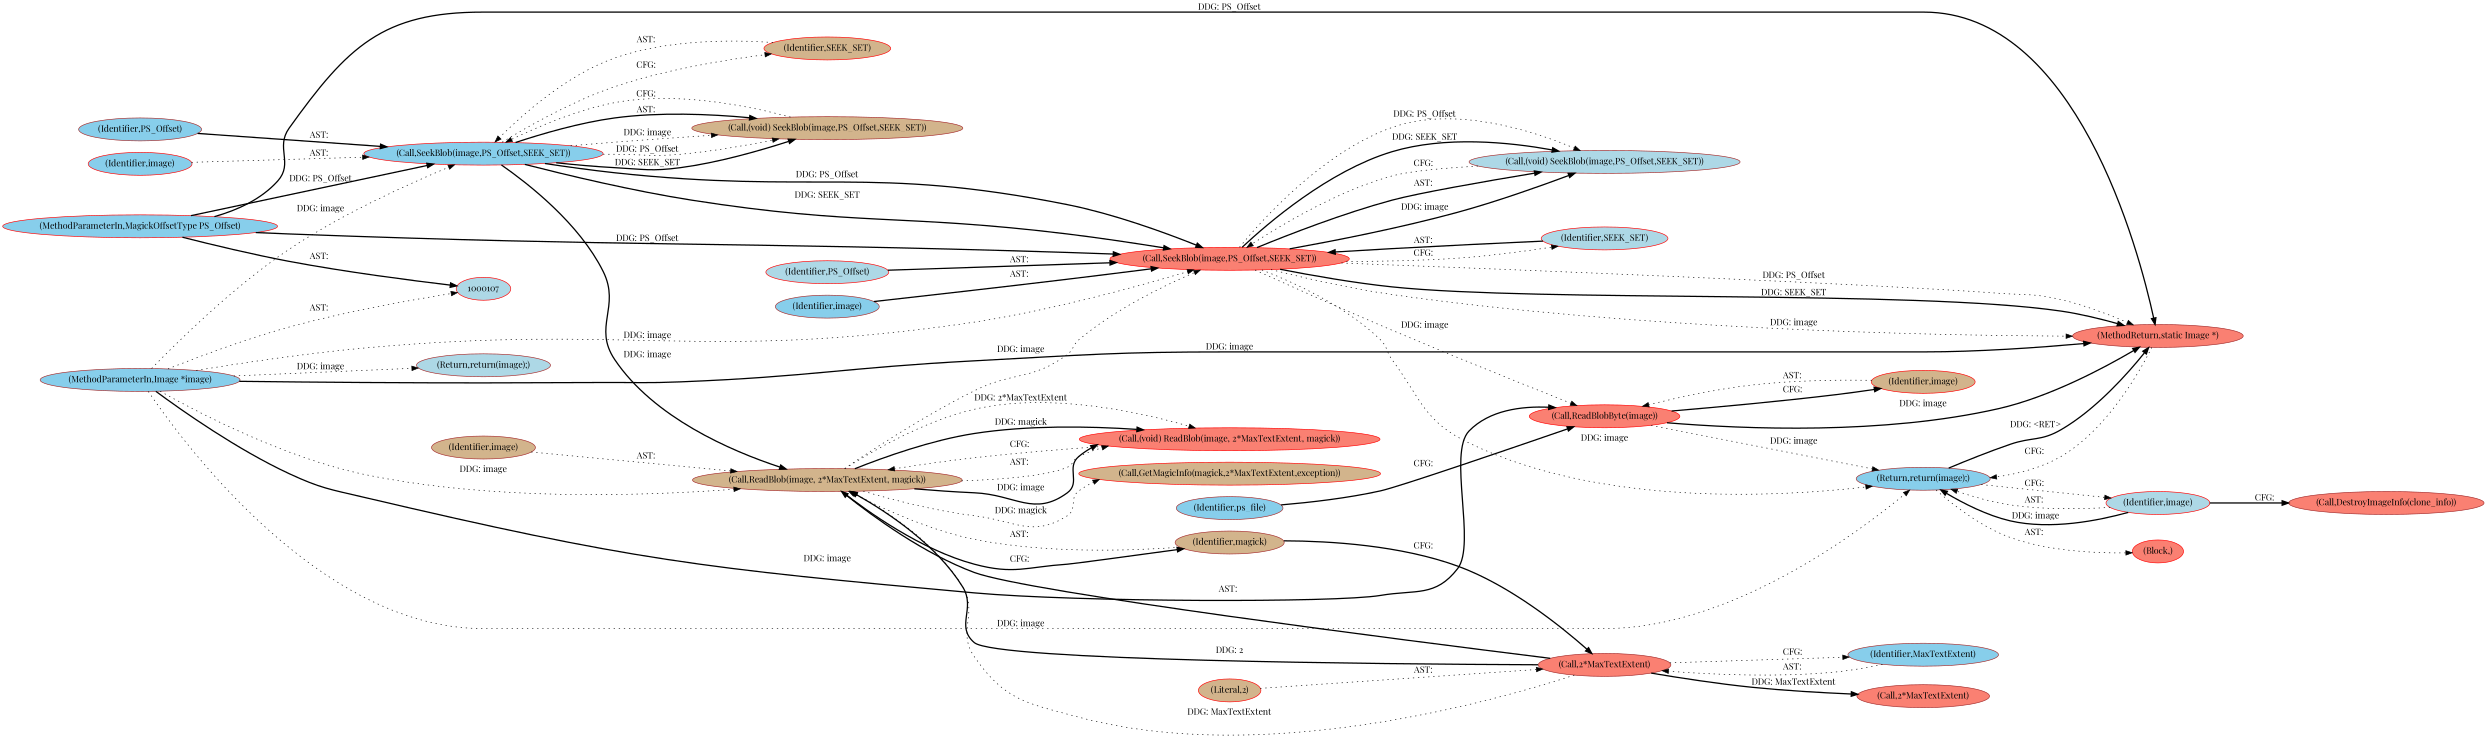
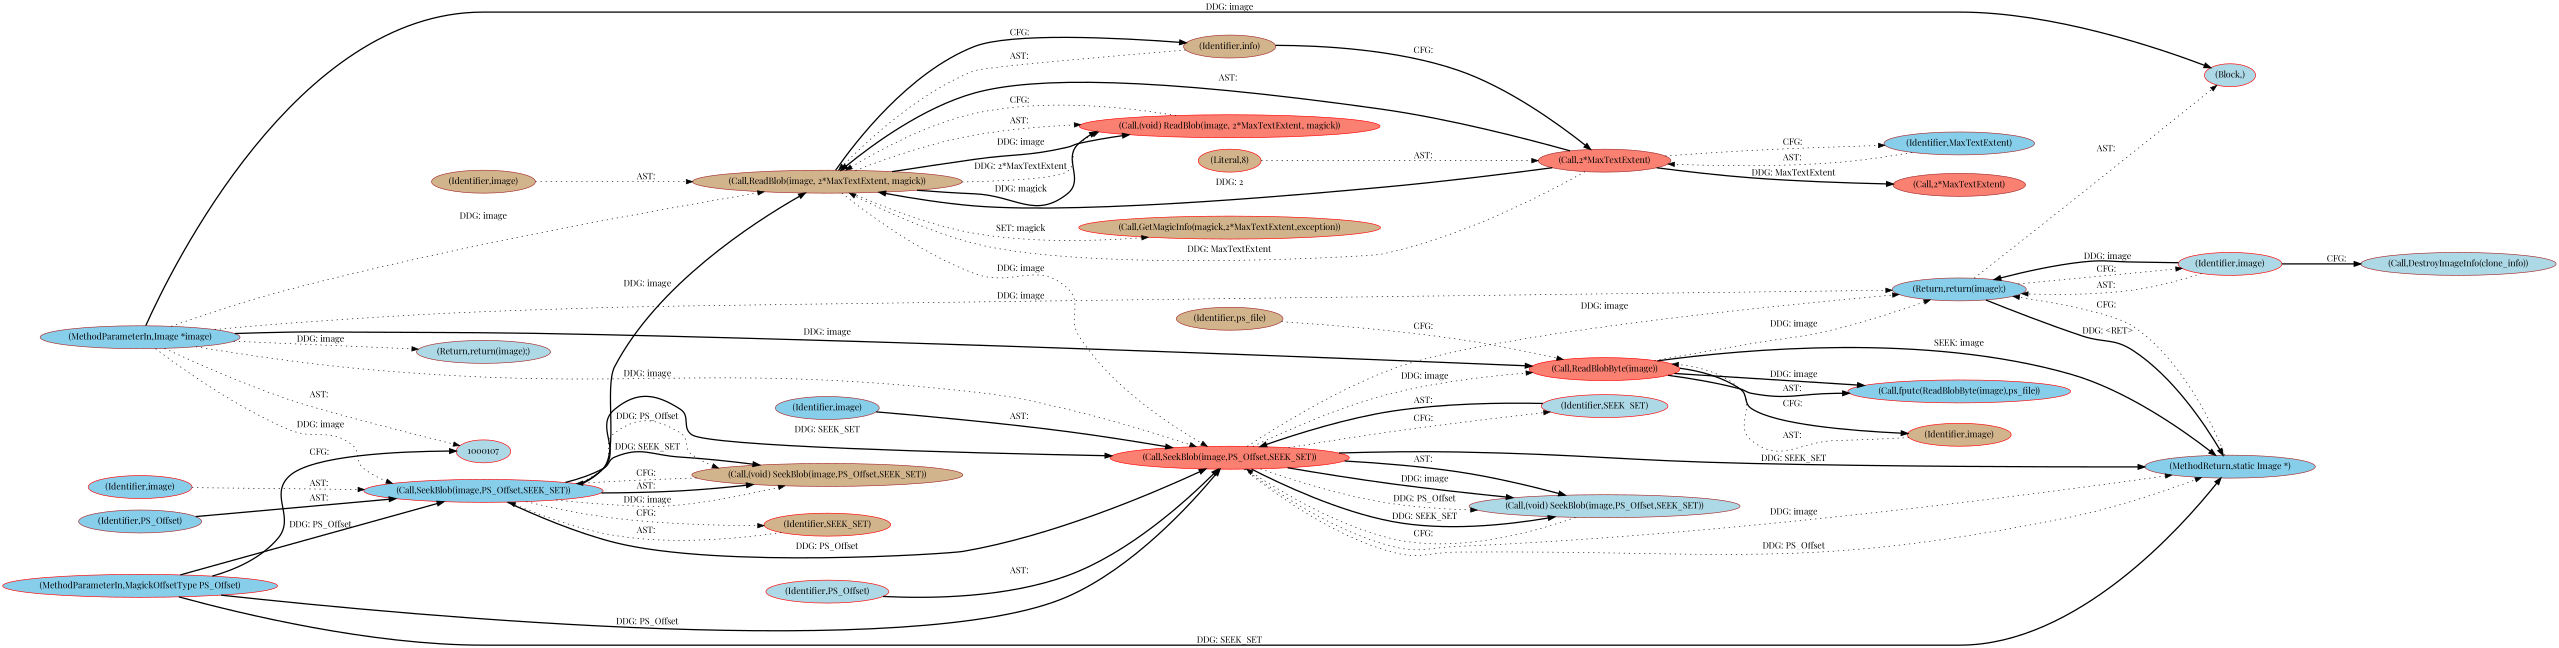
(1230, 7) -> (1230, 640)
(321, 257) -> (321, 452)
(2158, 336) -> (2230, 467)
(1161, 352) -> (1106, 12)
none -> (1959, 391)
(1923, 404) -> (1959, 343)
(1427, 477) -> (1420, 334)
(2386, 503) -> (2458, 264)
(1230, 508) -> (1230, 319)
(1021, 511) -> (1021, 229)
(1230, 543) -> (1230, 47)
(2158, 551) -> (2230, 75)
(1230, 690) -> (1230, 161)
